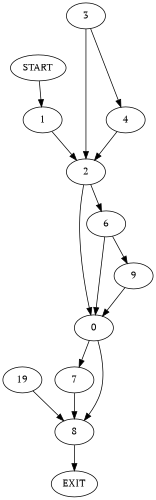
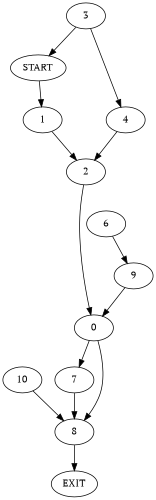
(86, 90) -> (65, 39)
(95, 195) -> none
(100, 272) -> none
(22, 380) -> (22, 380)
